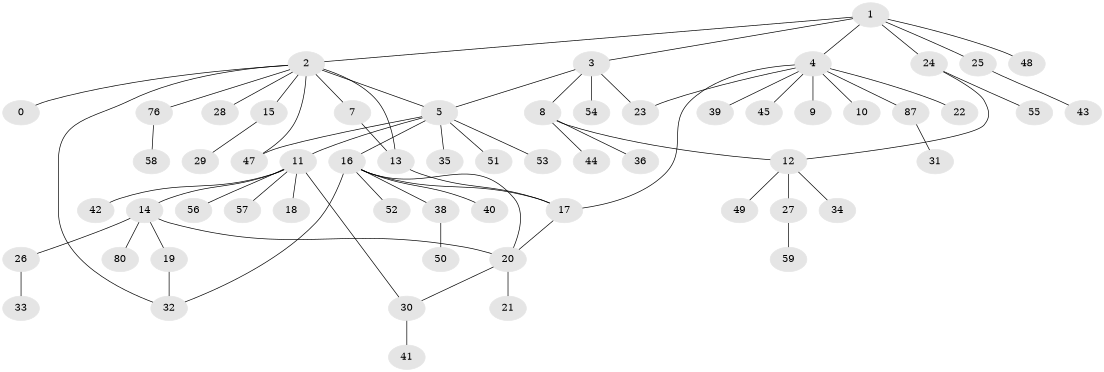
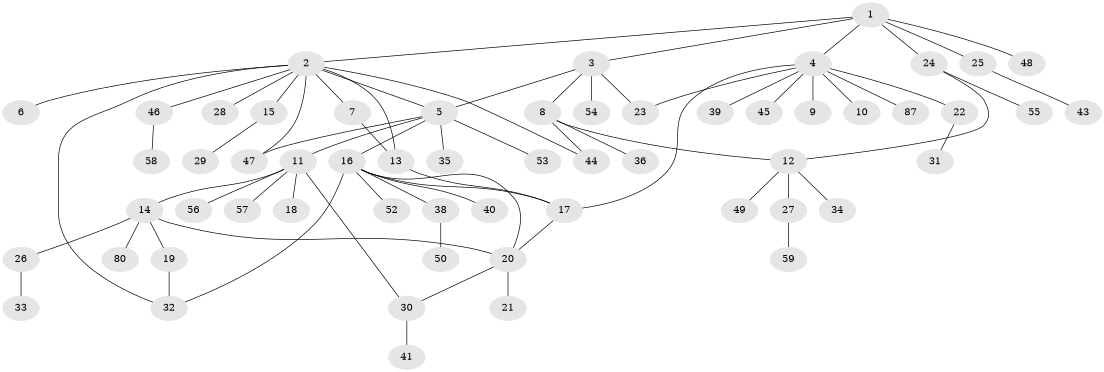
none -> (455, 98)
(21, 113) -> (21, 113)
(154, 113) -> (154, 113)
(923, 137) -> (950, 133)
(494, 162) -> none
(96, 211) -> none
